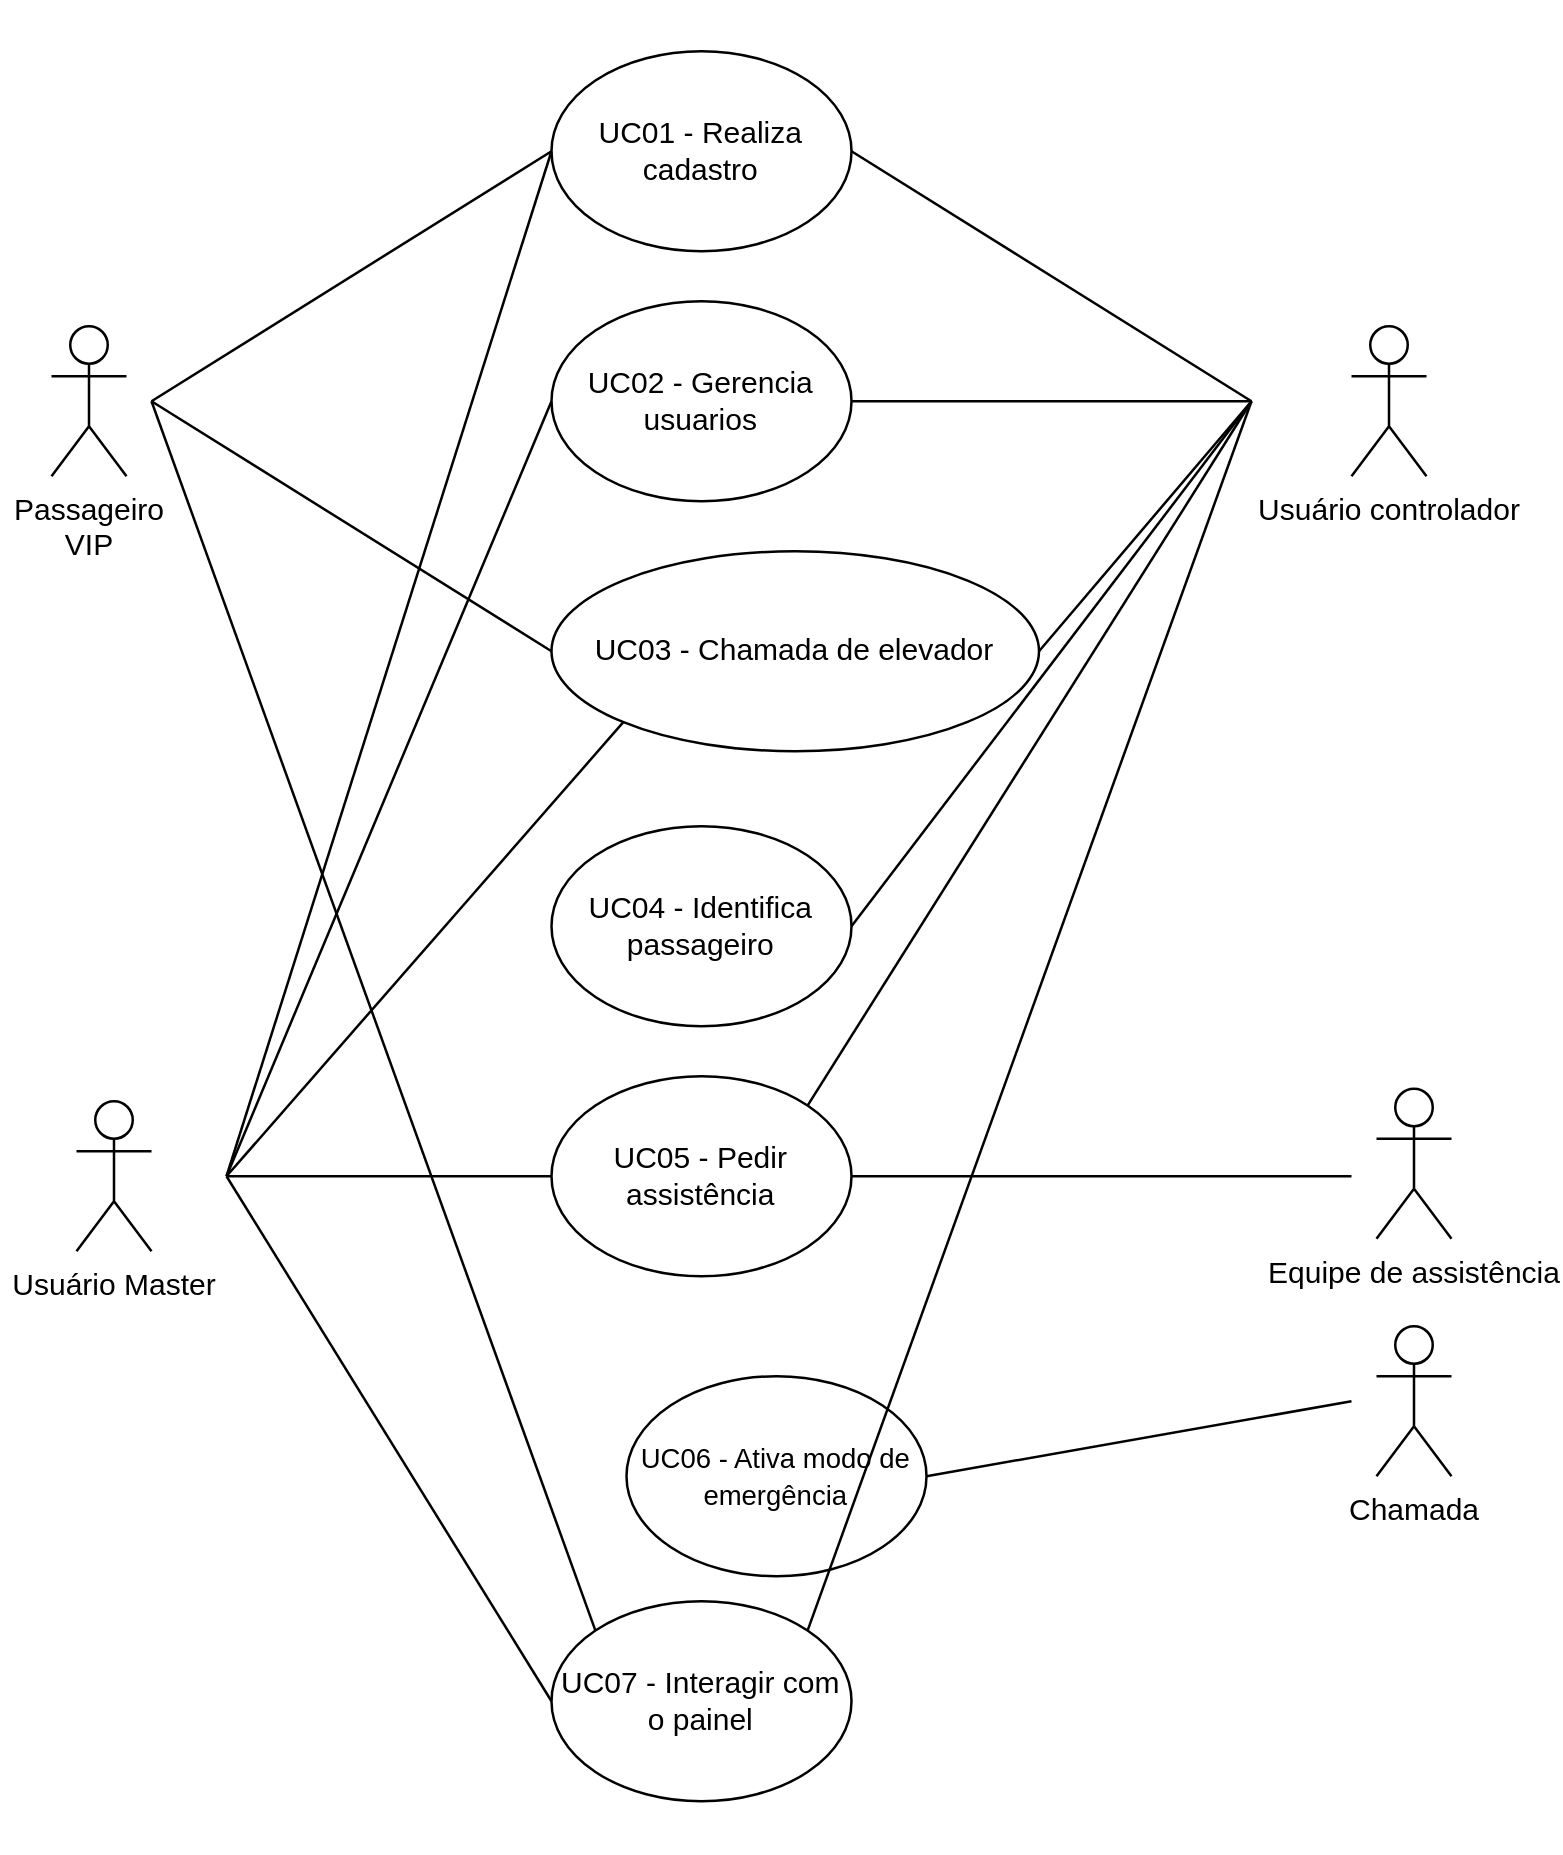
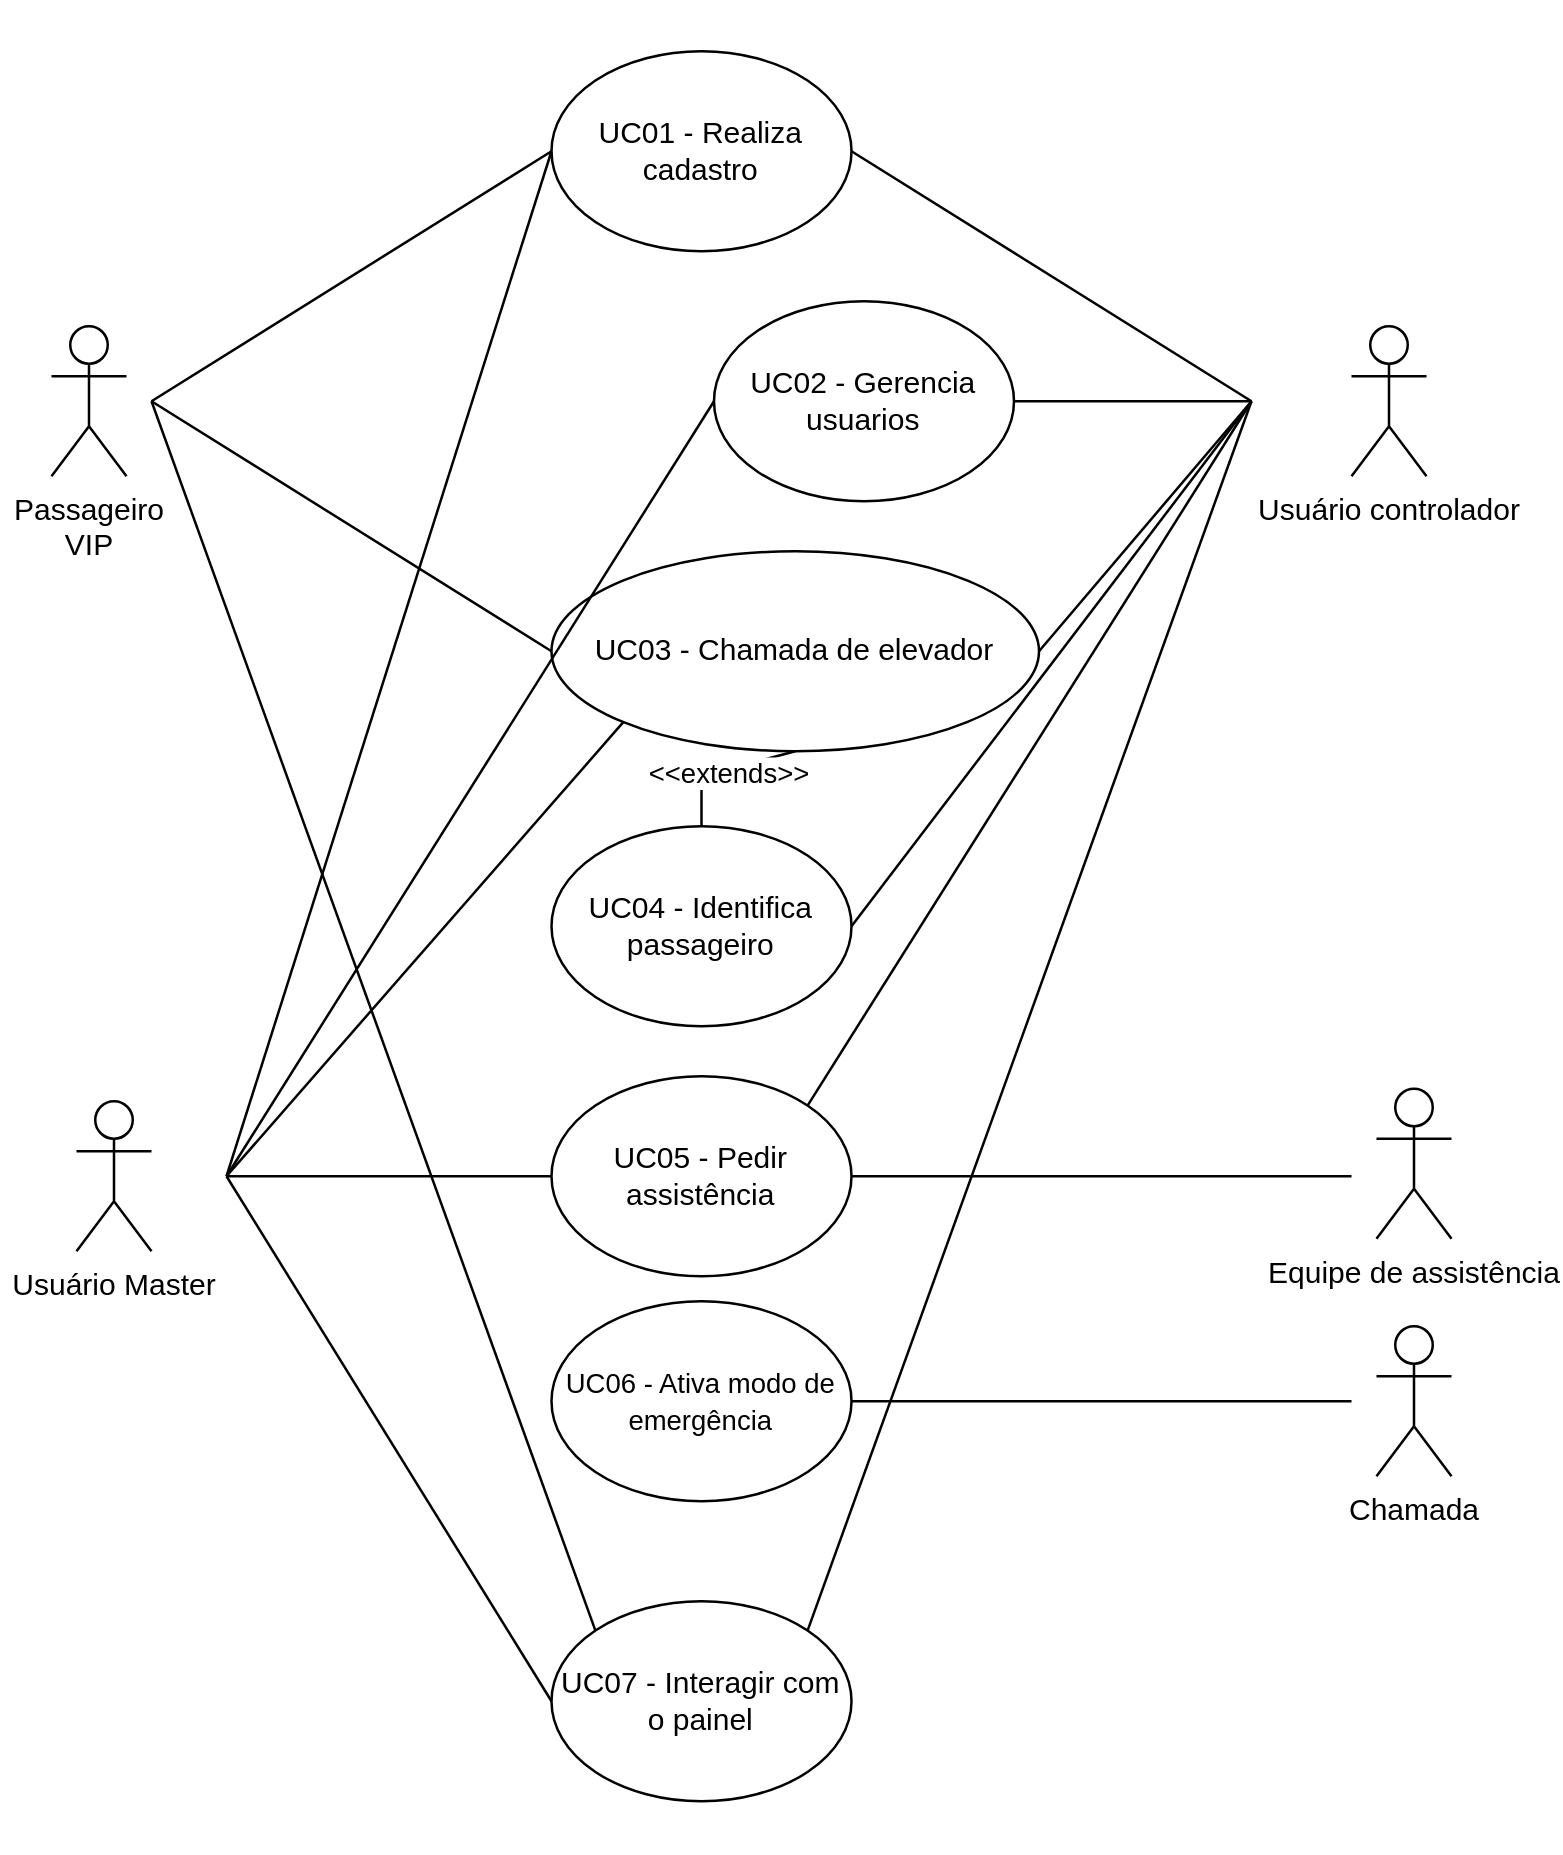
(701, 401) -> (864, 401)
none -> (701, 781)
(776, 1476) -> (701, 1401)
